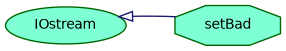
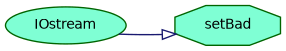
(154, 16) -> (140, 35)
